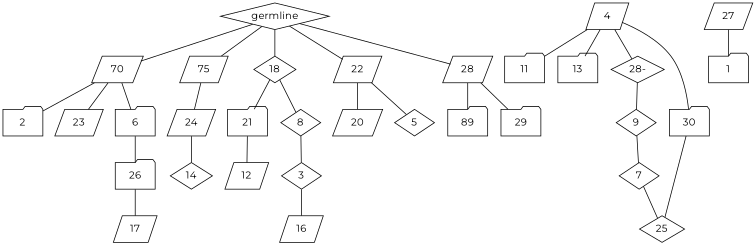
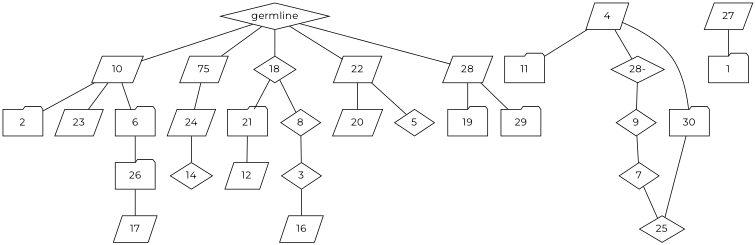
(117, 69) -> (117, 69)
(578, 69) -> none
(468, 123) -> (468, 123)
